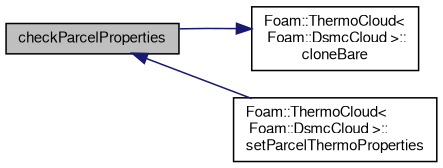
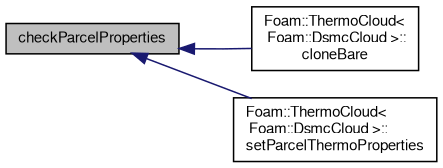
(208, 28) -> (223, 49)
